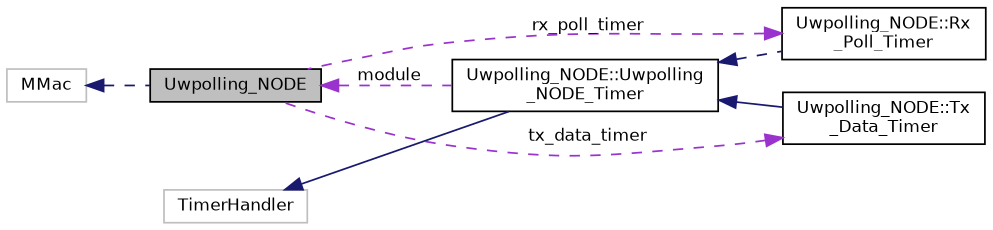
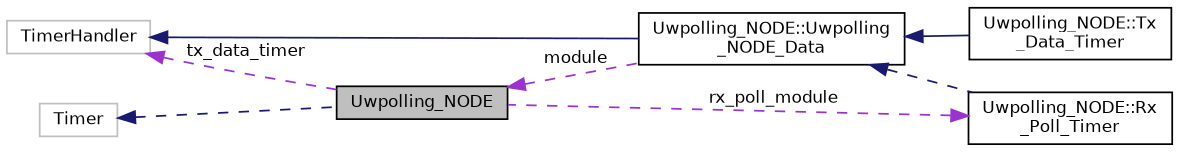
(585, 26) -> (772, 98)
(47, 85) -> (79, 120)
(585, 85) -> (772, 39)
(521, 154) -> (250, 75)
